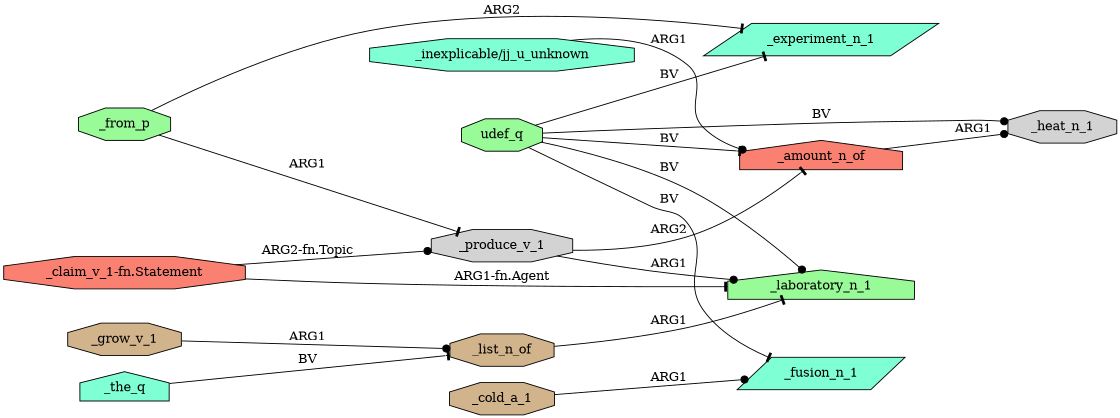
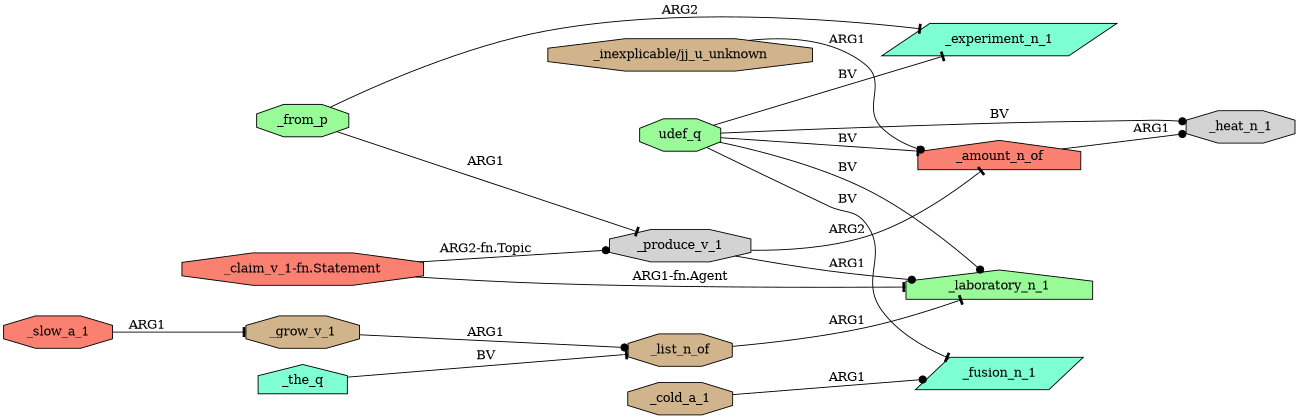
(502, 55) -> (680, 55)
none -> (58, 332)
